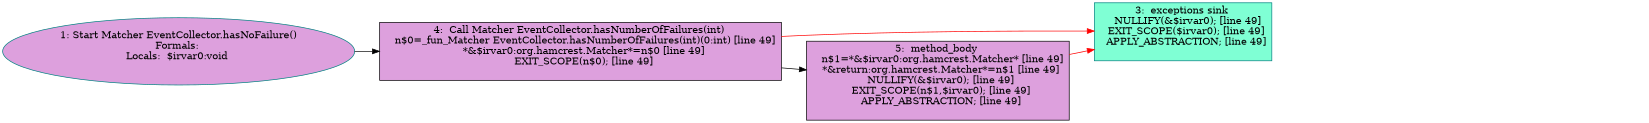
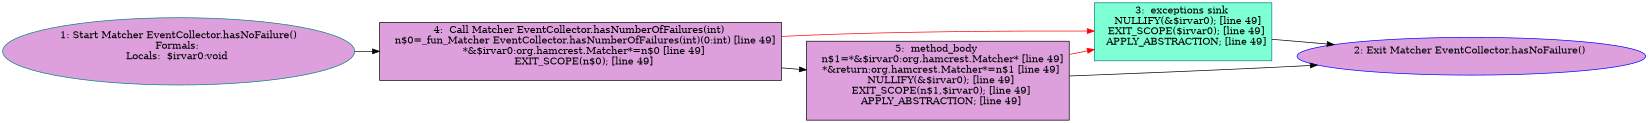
none -> (1471, 56)
